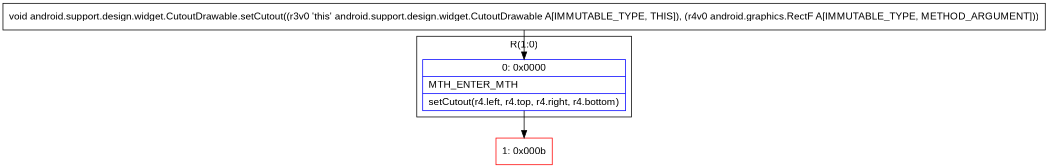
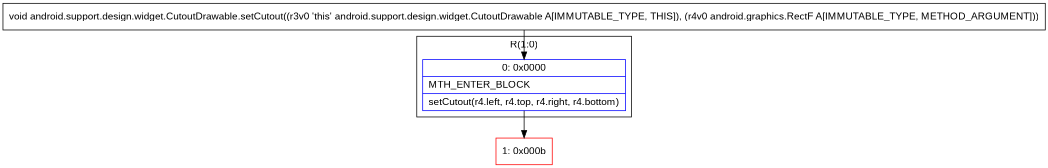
(473, 85) -> (480, 85)
